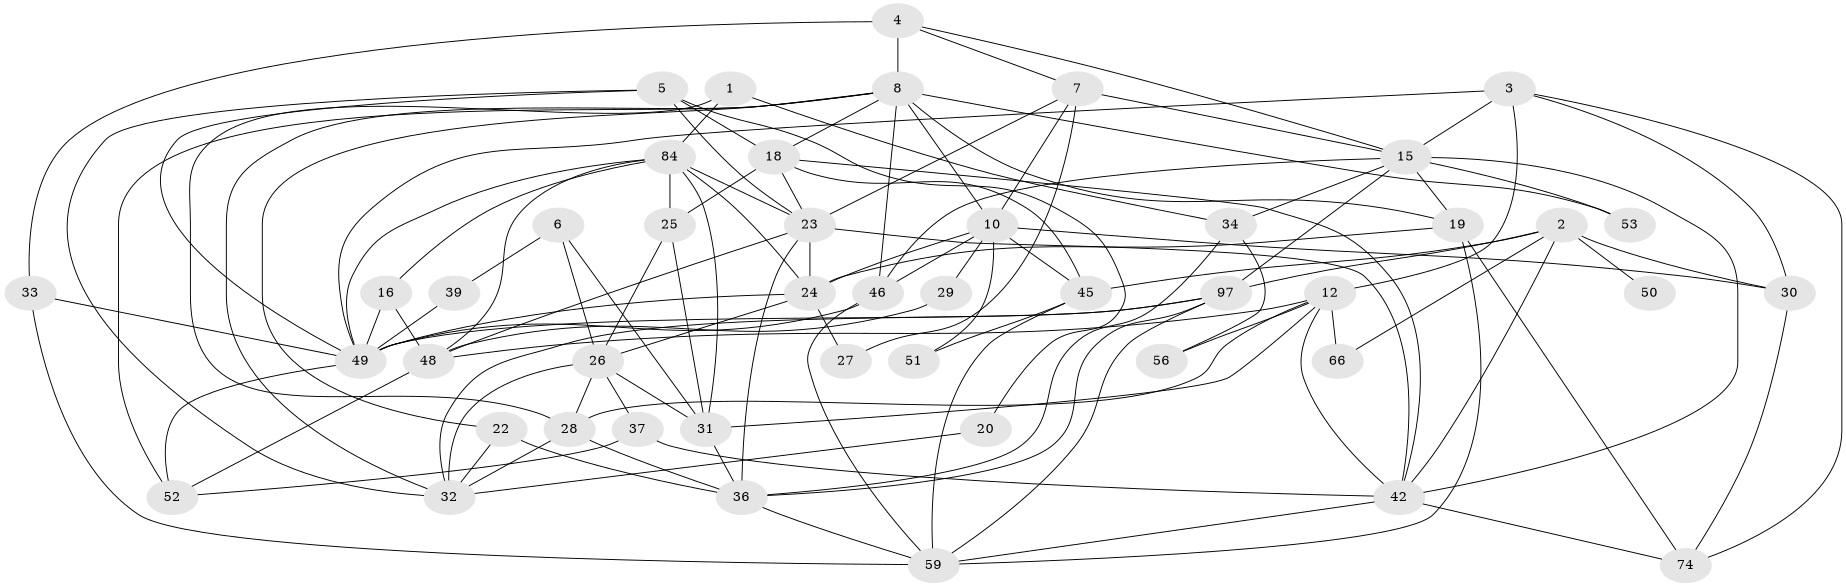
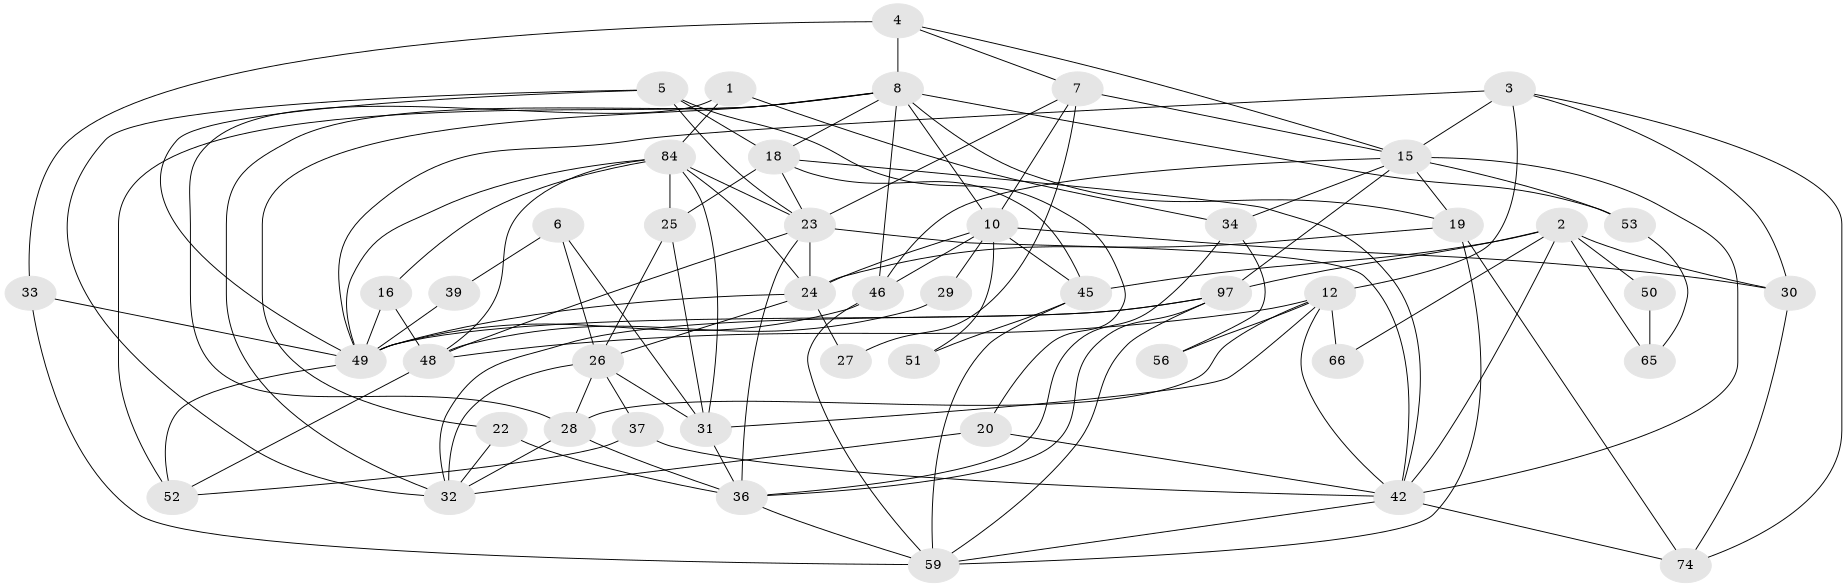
none -> (1650, 361)
none -> (1193, 463)
